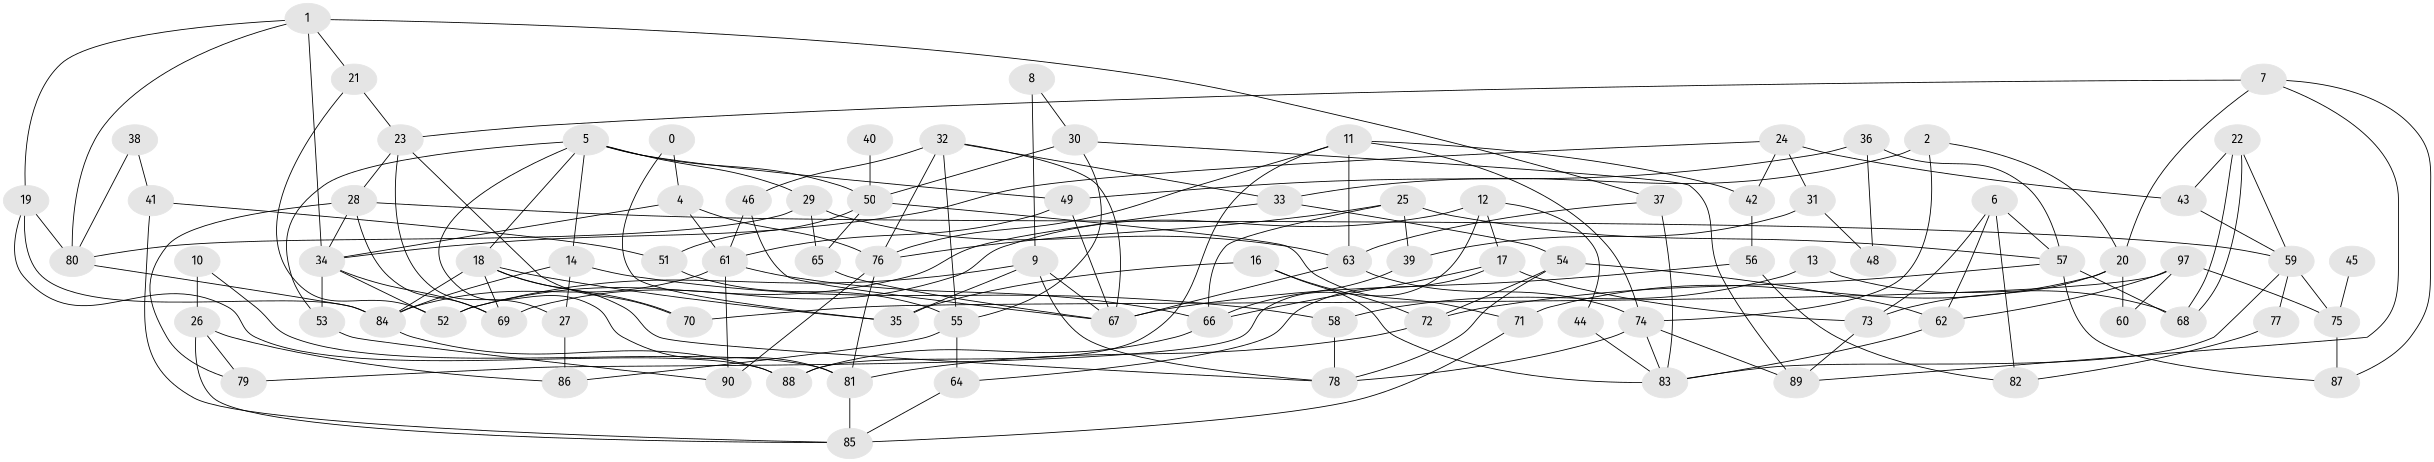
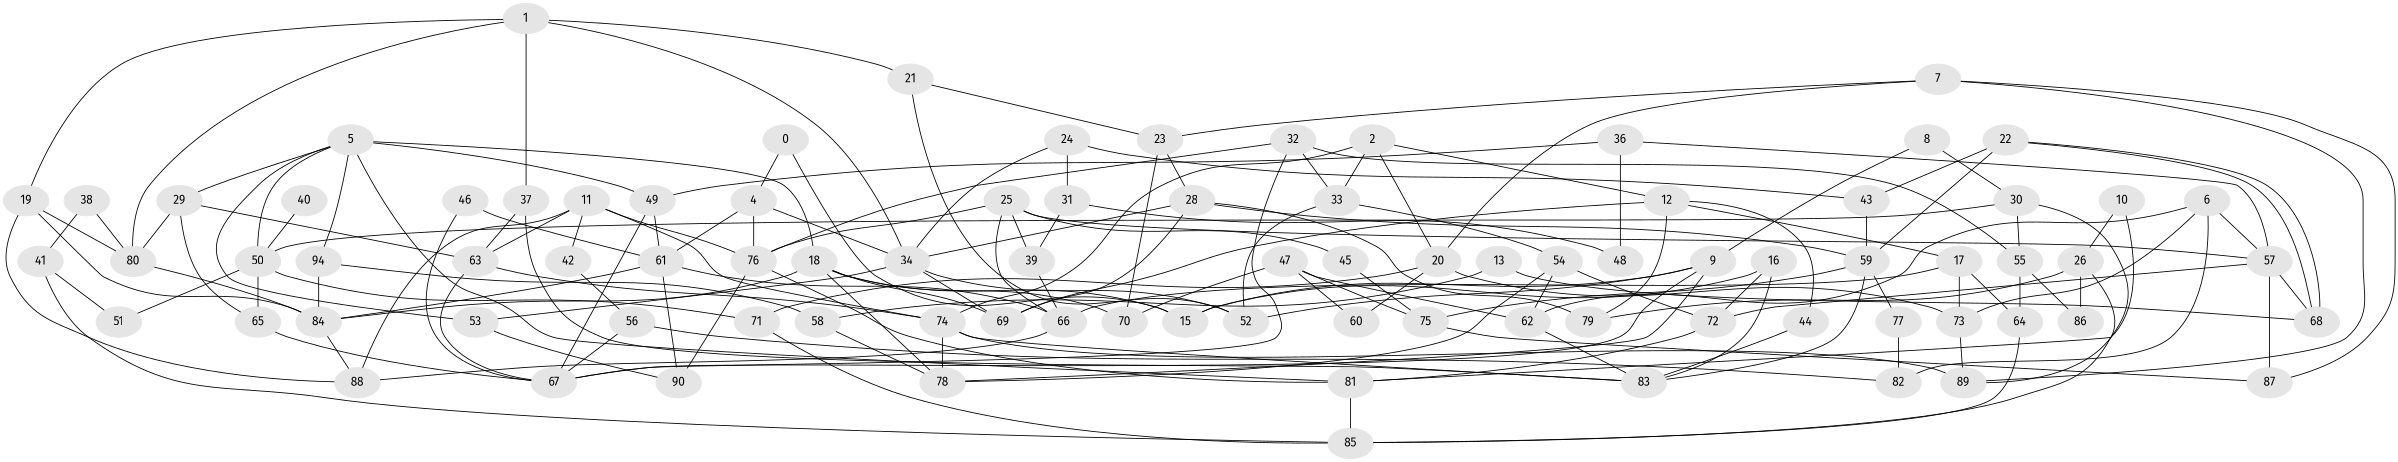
(844, 168) -> none
(1767, 170) -> none
none -> (1532, 173)
none -> (1176, 231)
(572, 261) -> (319, 261)
(2184, 261) -> (1285, 261)
(811, 292) -> none
(565, 322) -> none
(896, 322) -> (1185, 322)
